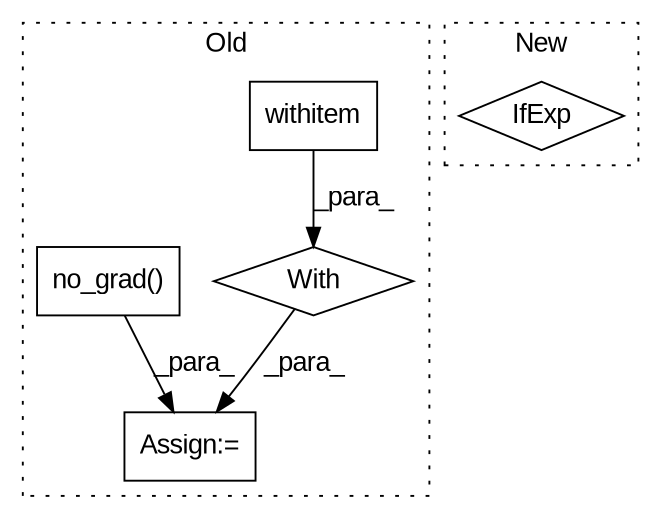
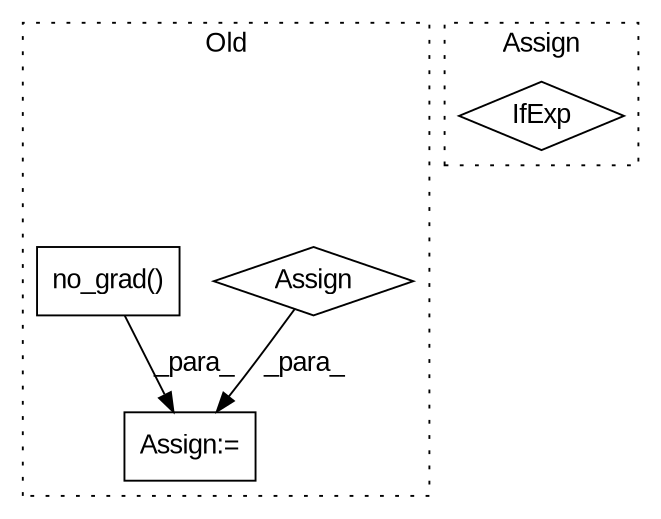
(542, 45) -> (542, 45)
(314, 116) -> none
(314, 281) -> (314, 281)
